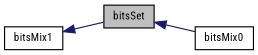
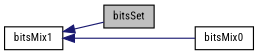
(180, 28) -> (135, 38)
